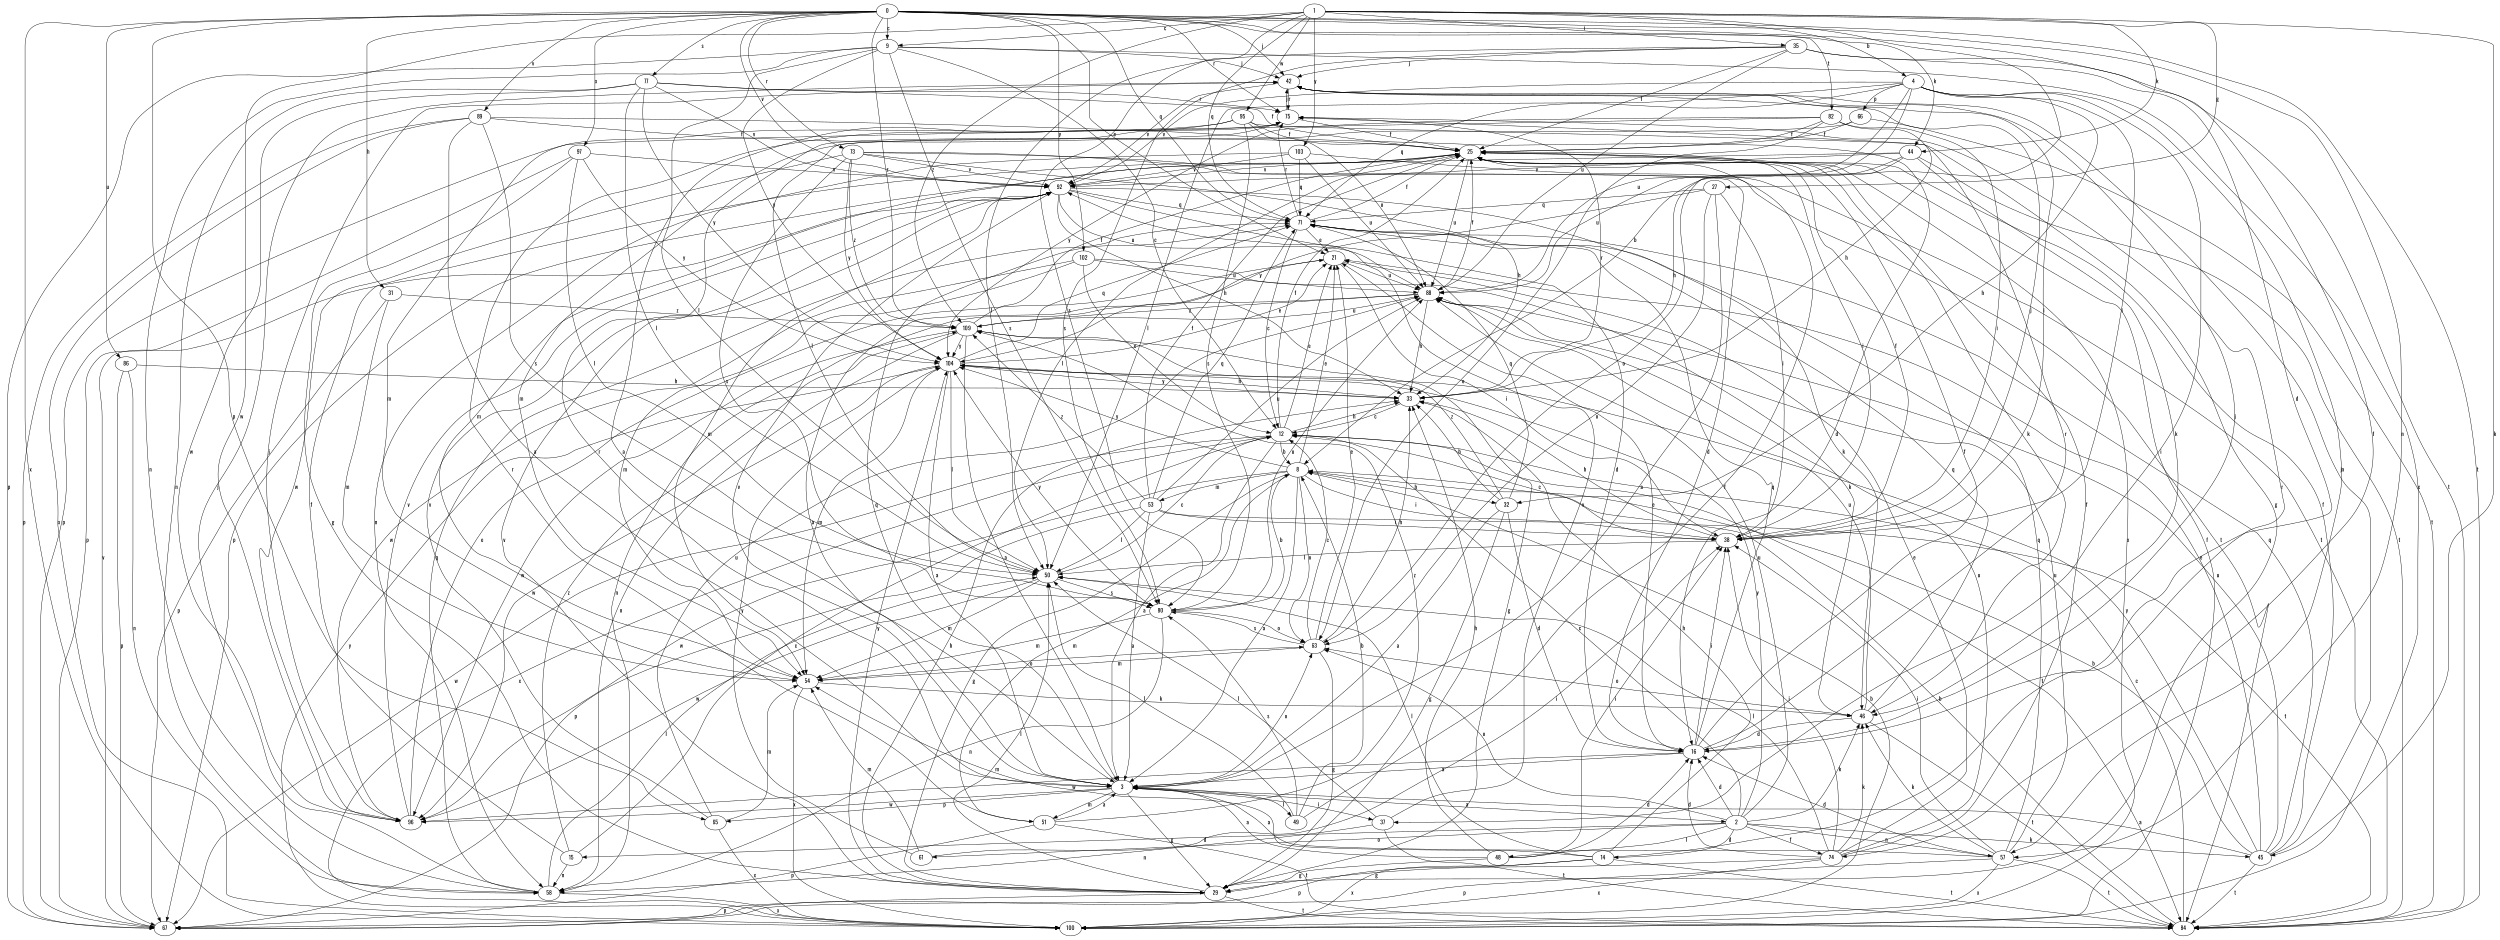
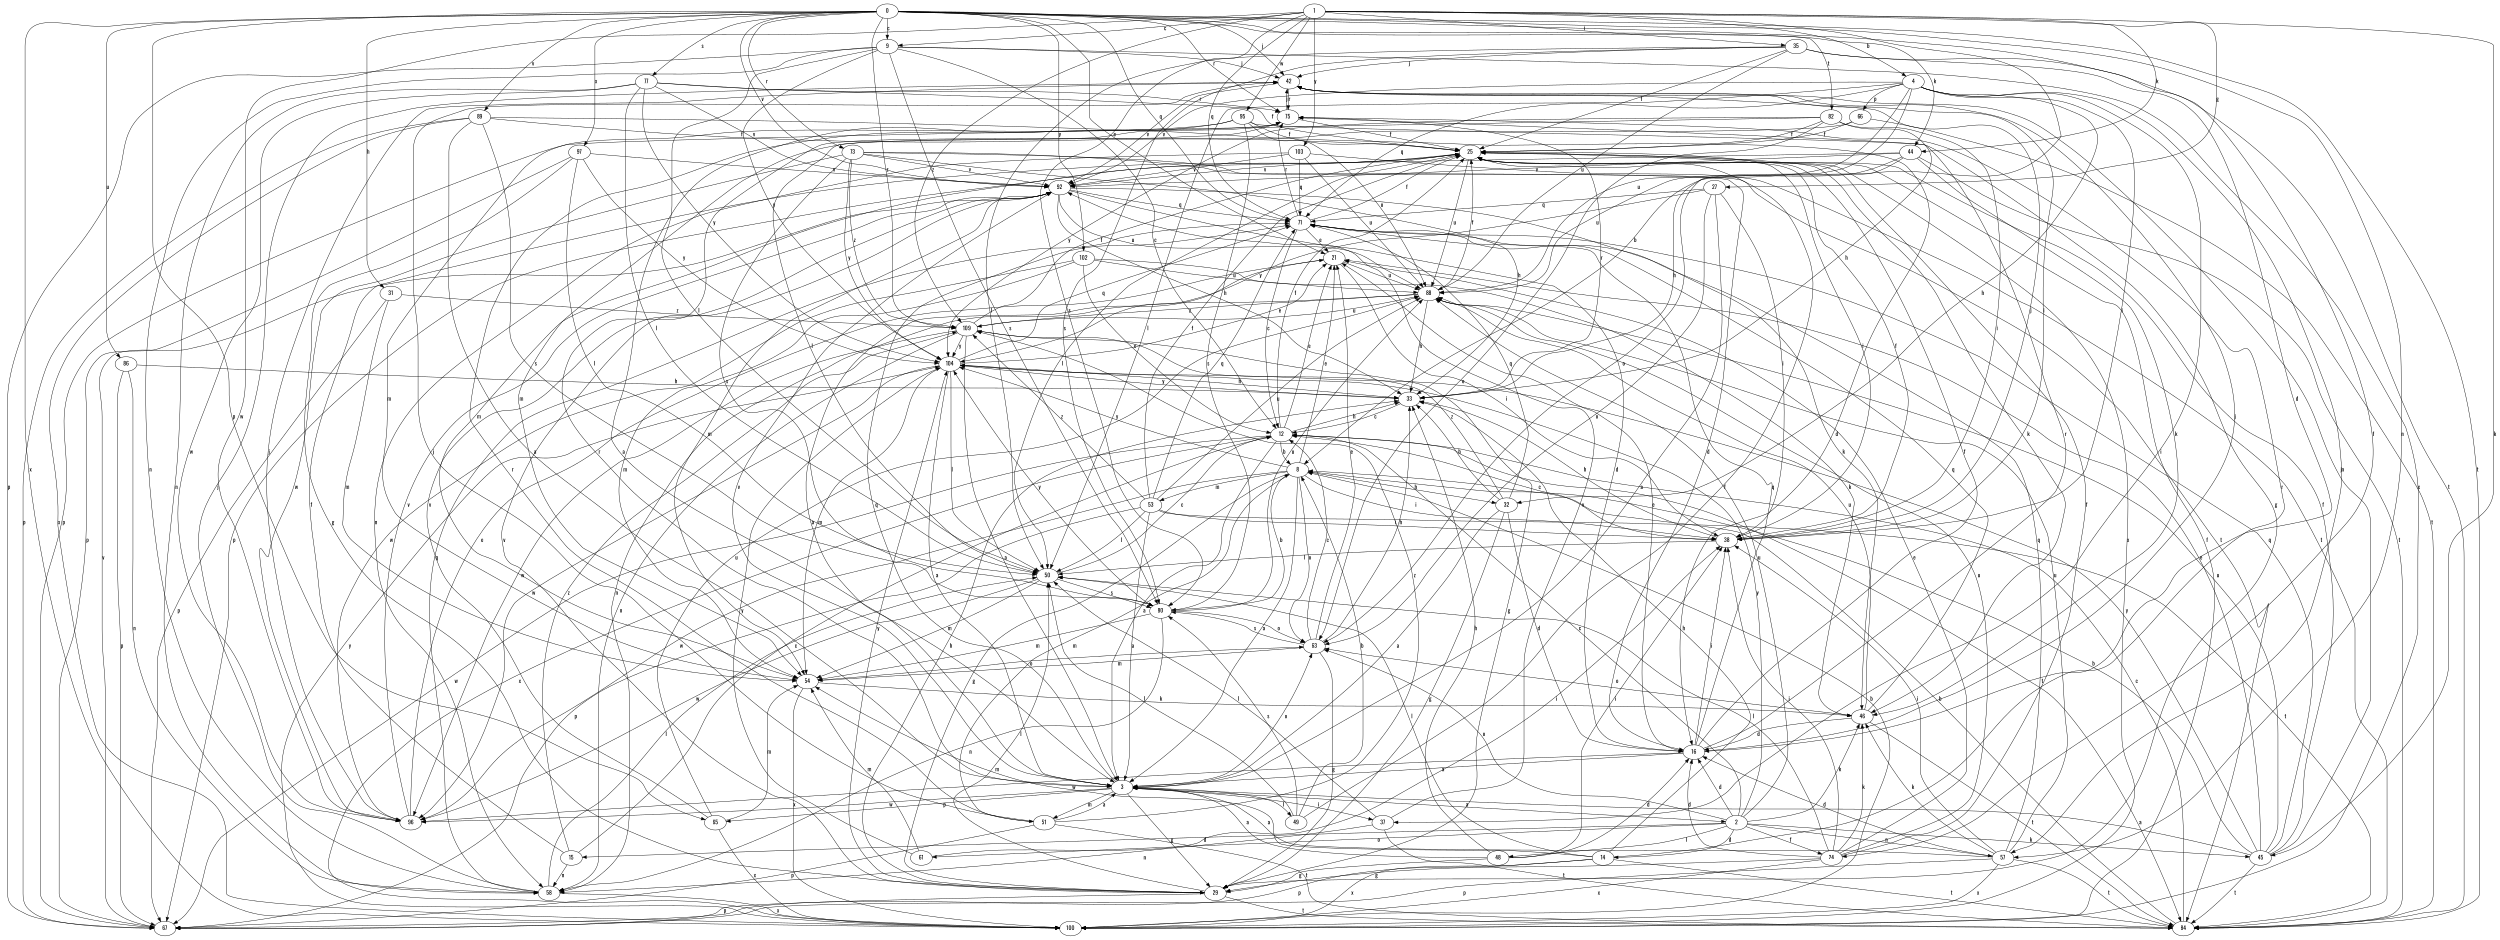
none -> (413, 221)
